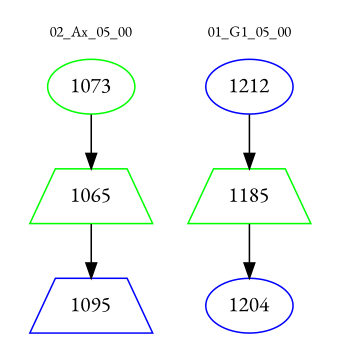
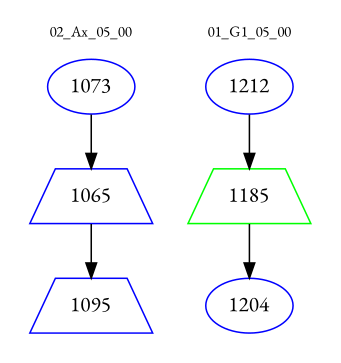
(91, 87) -> (91, 87)
(91, 196) -> (91, 196)
